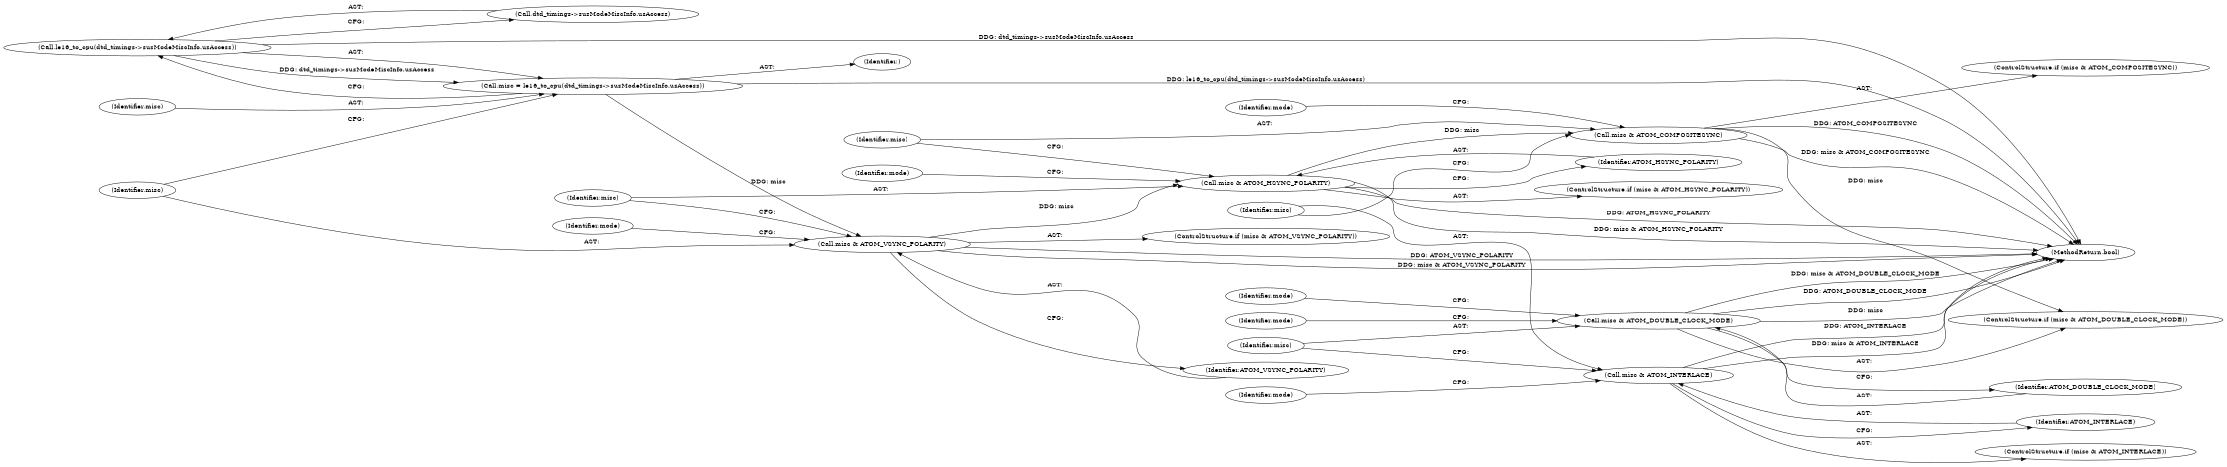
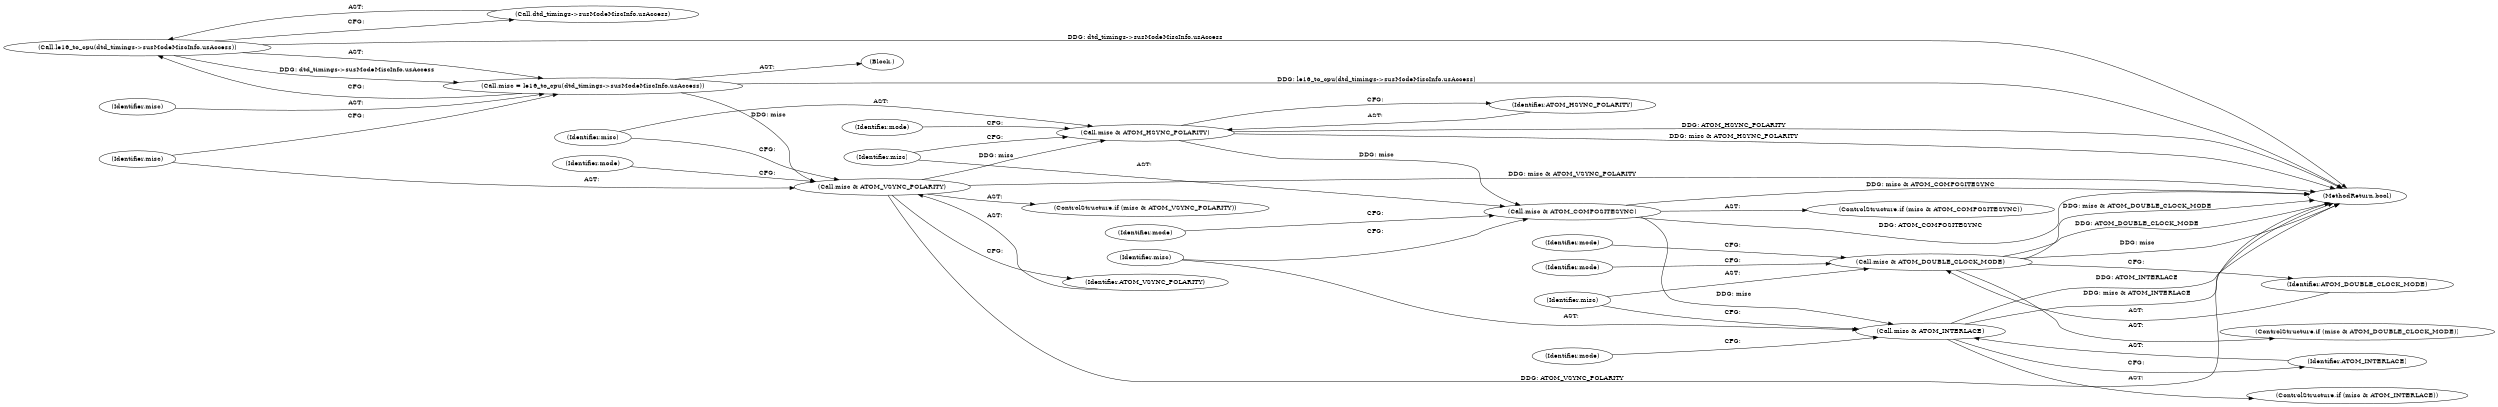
(882, 62) -> (882, 62)
(1659, 190) -> none
(1866, 237) -> (1731, 306)
